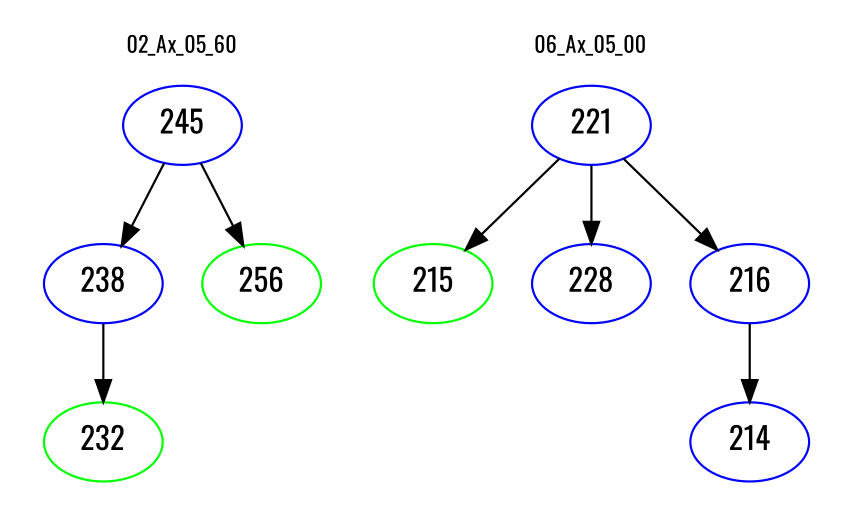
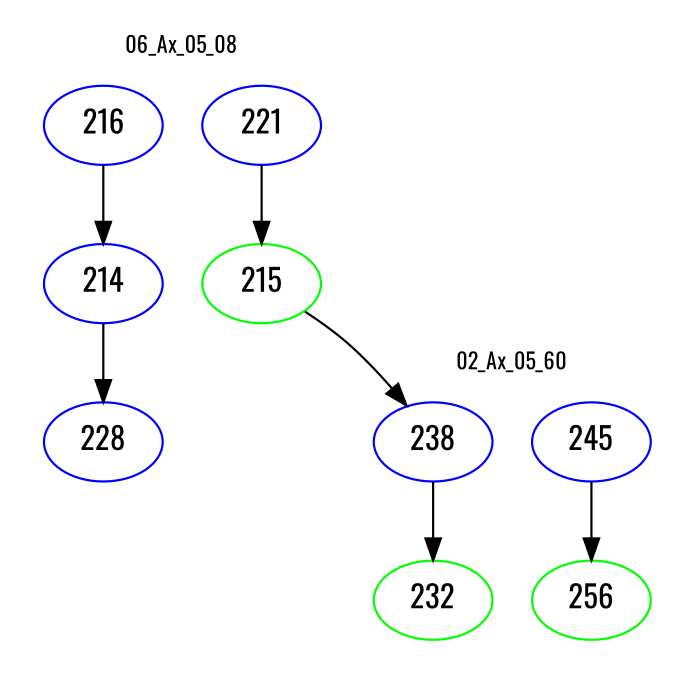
(591, 47) -> (182, 47)
(591, 194) -> (103, 352)
(148, 195) -> (370, 365)
(662, 197) -> none
